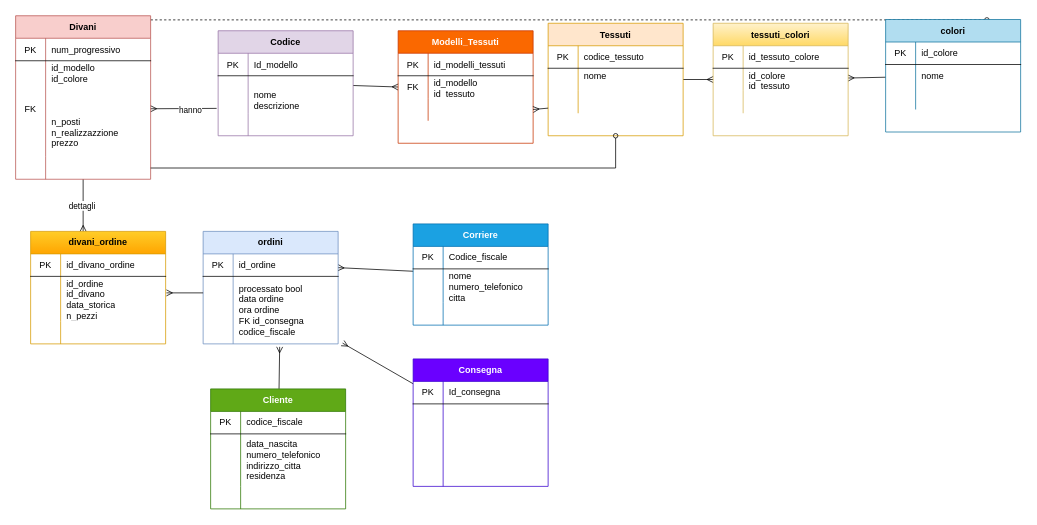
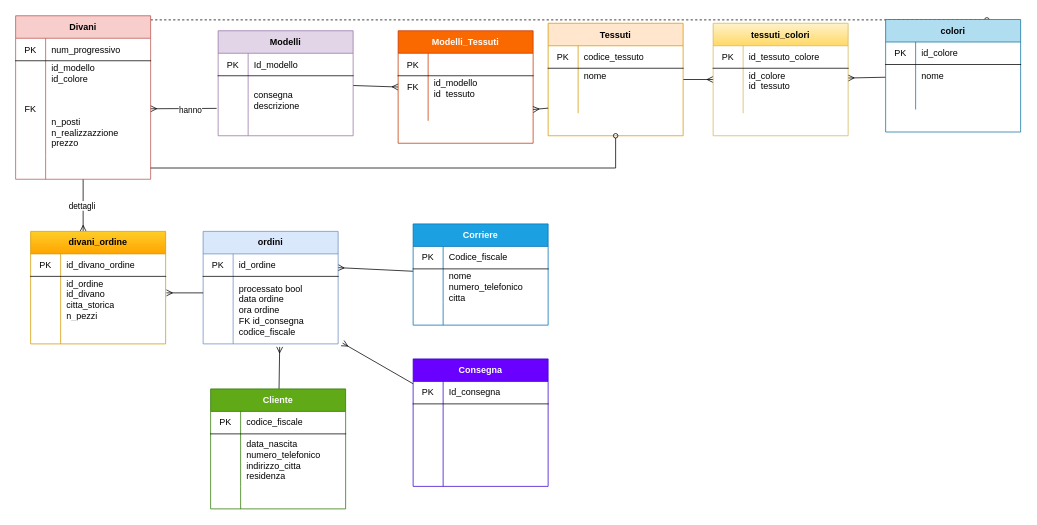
(285, 42) -> (285, 42)
(480, 65) -> none
(279, 95) -> (279, 95)
(95, 299) -> (97, 299)
